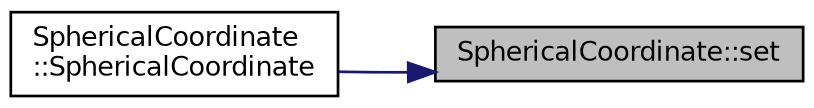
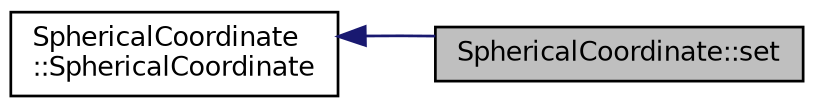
(373, 72) -> (401, 36)
